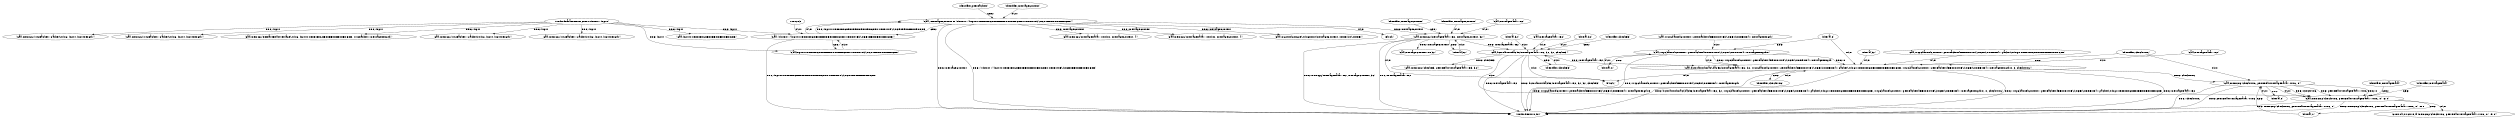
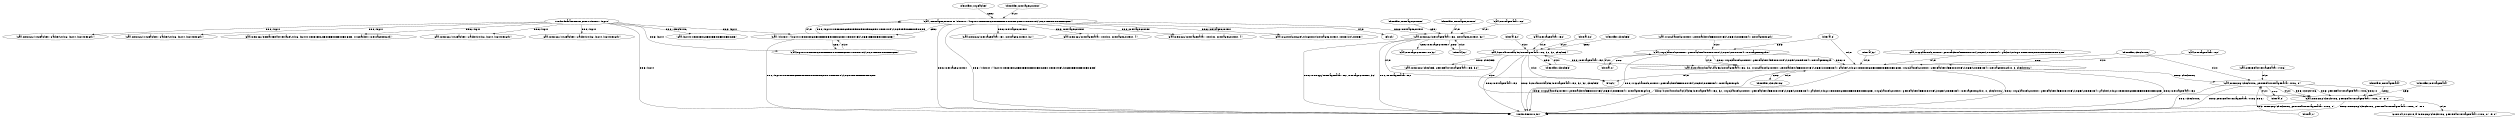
(973, 6) -> (973, 6)
(796, 21) -> none
(676, 29) -> (676, 29)
none -> (998, 37)
(1435, 45) -> (1435, 45)
(1484, 45) -> none
none -> (2262, 68)
(2261, 99) -> (2261, 99)
(2392, 110) -> none
none -> (1024, 112)
